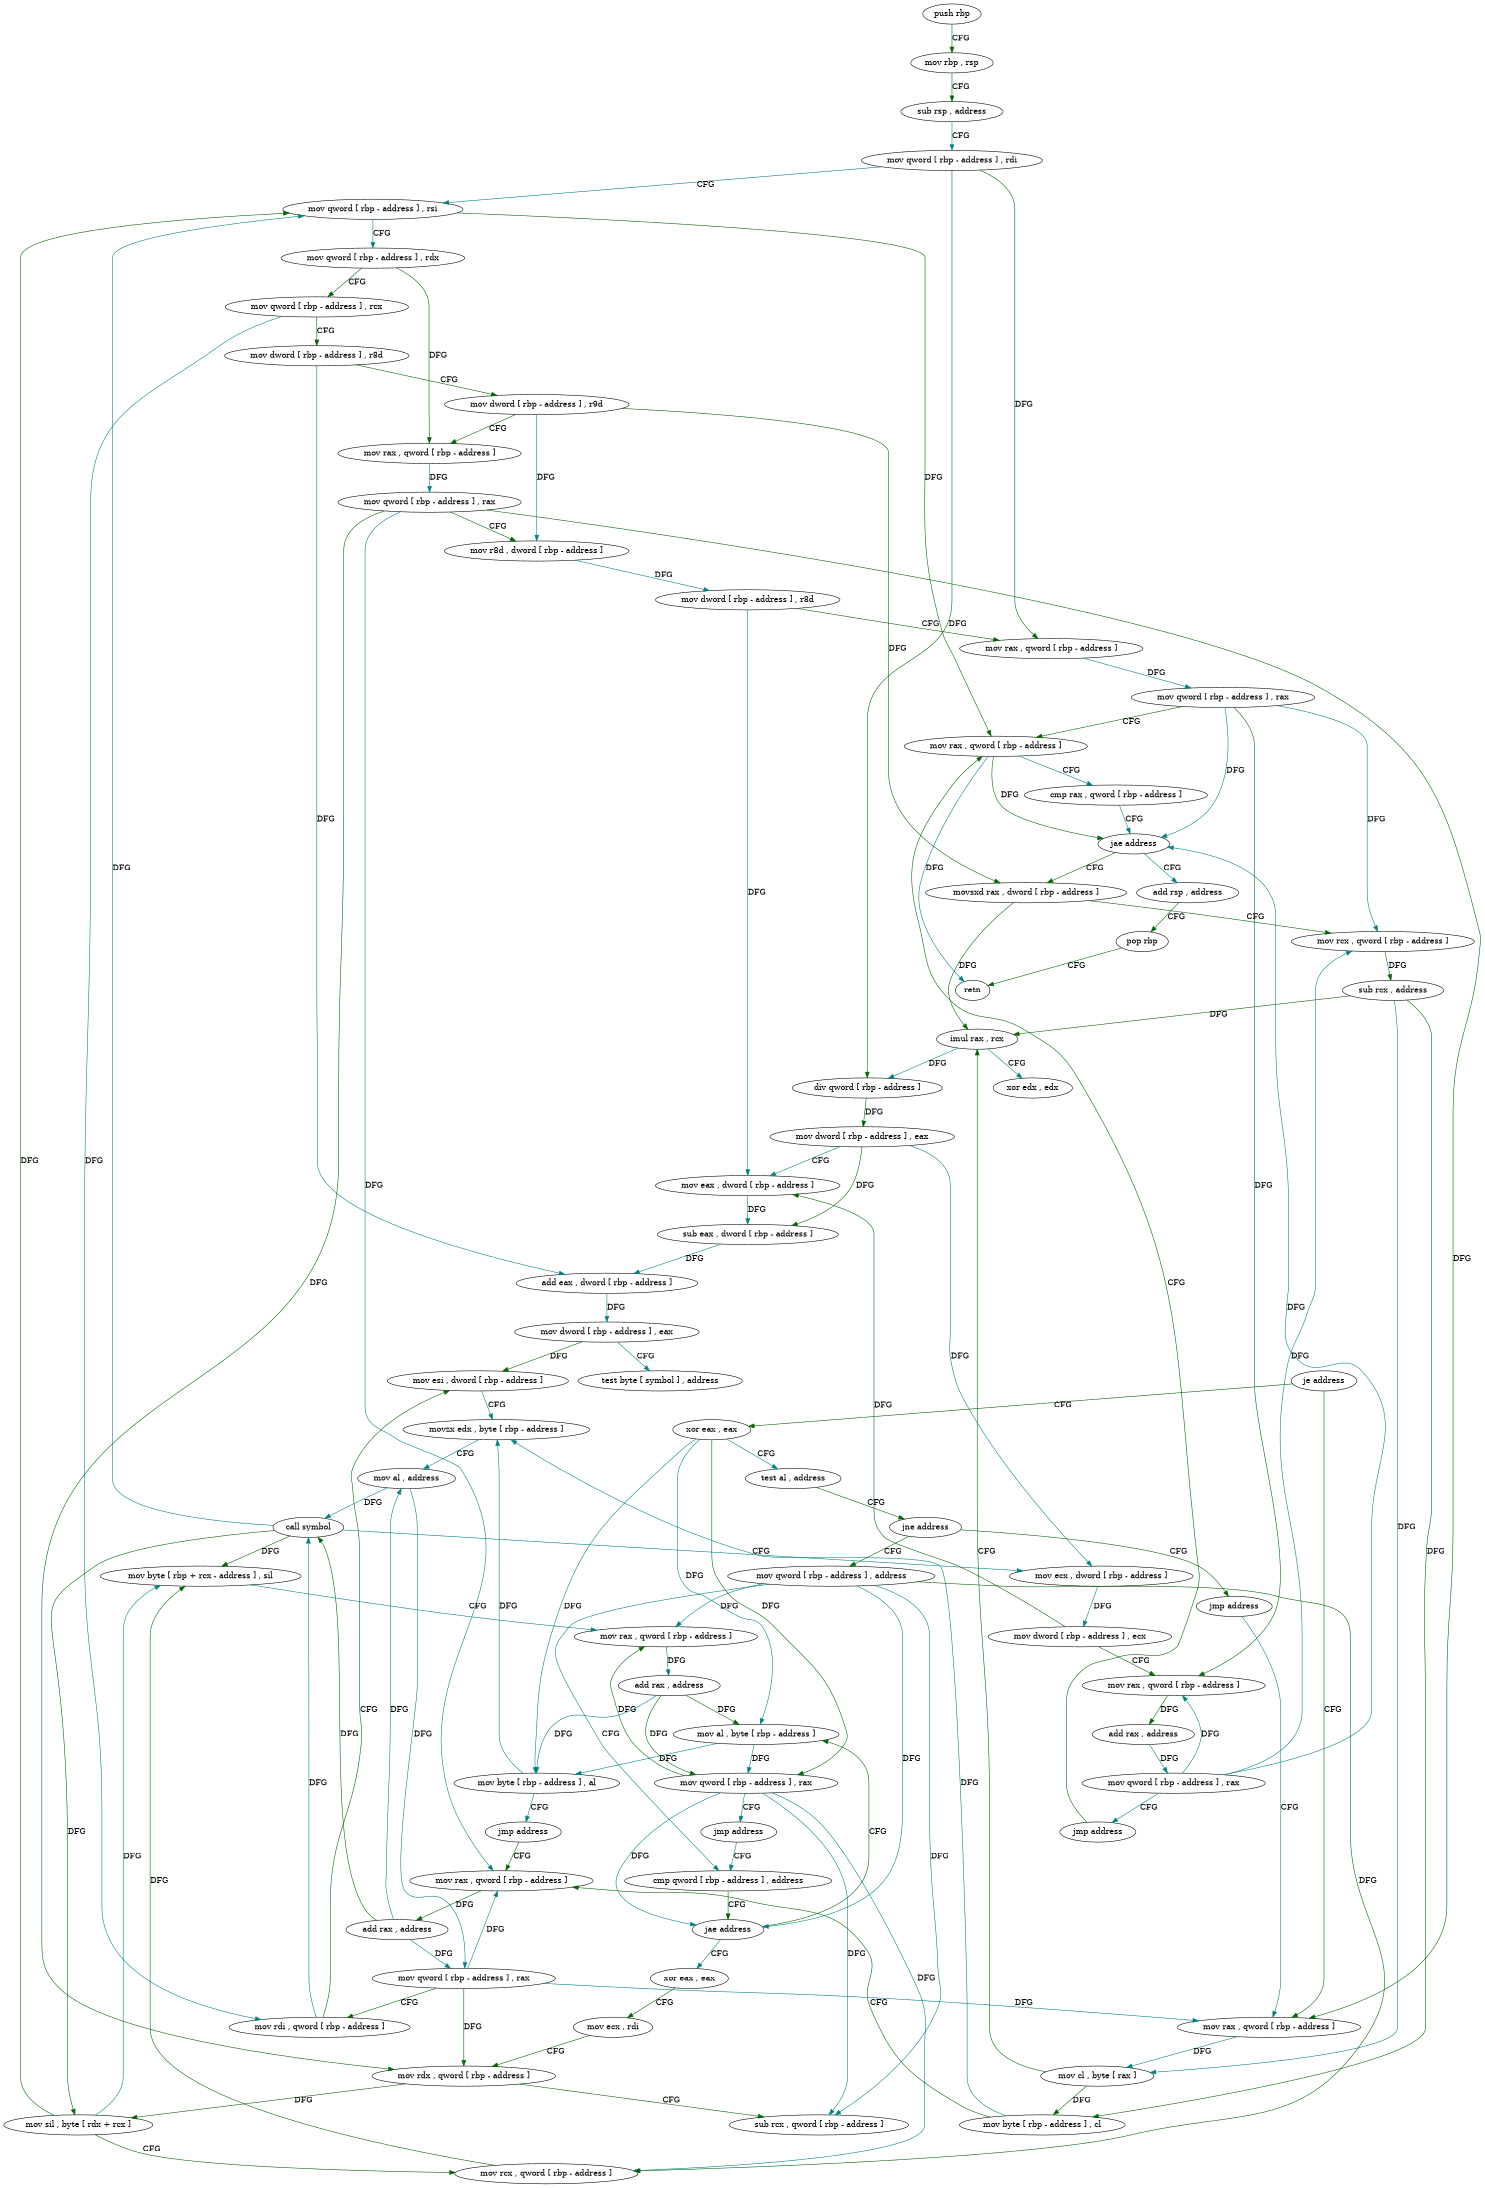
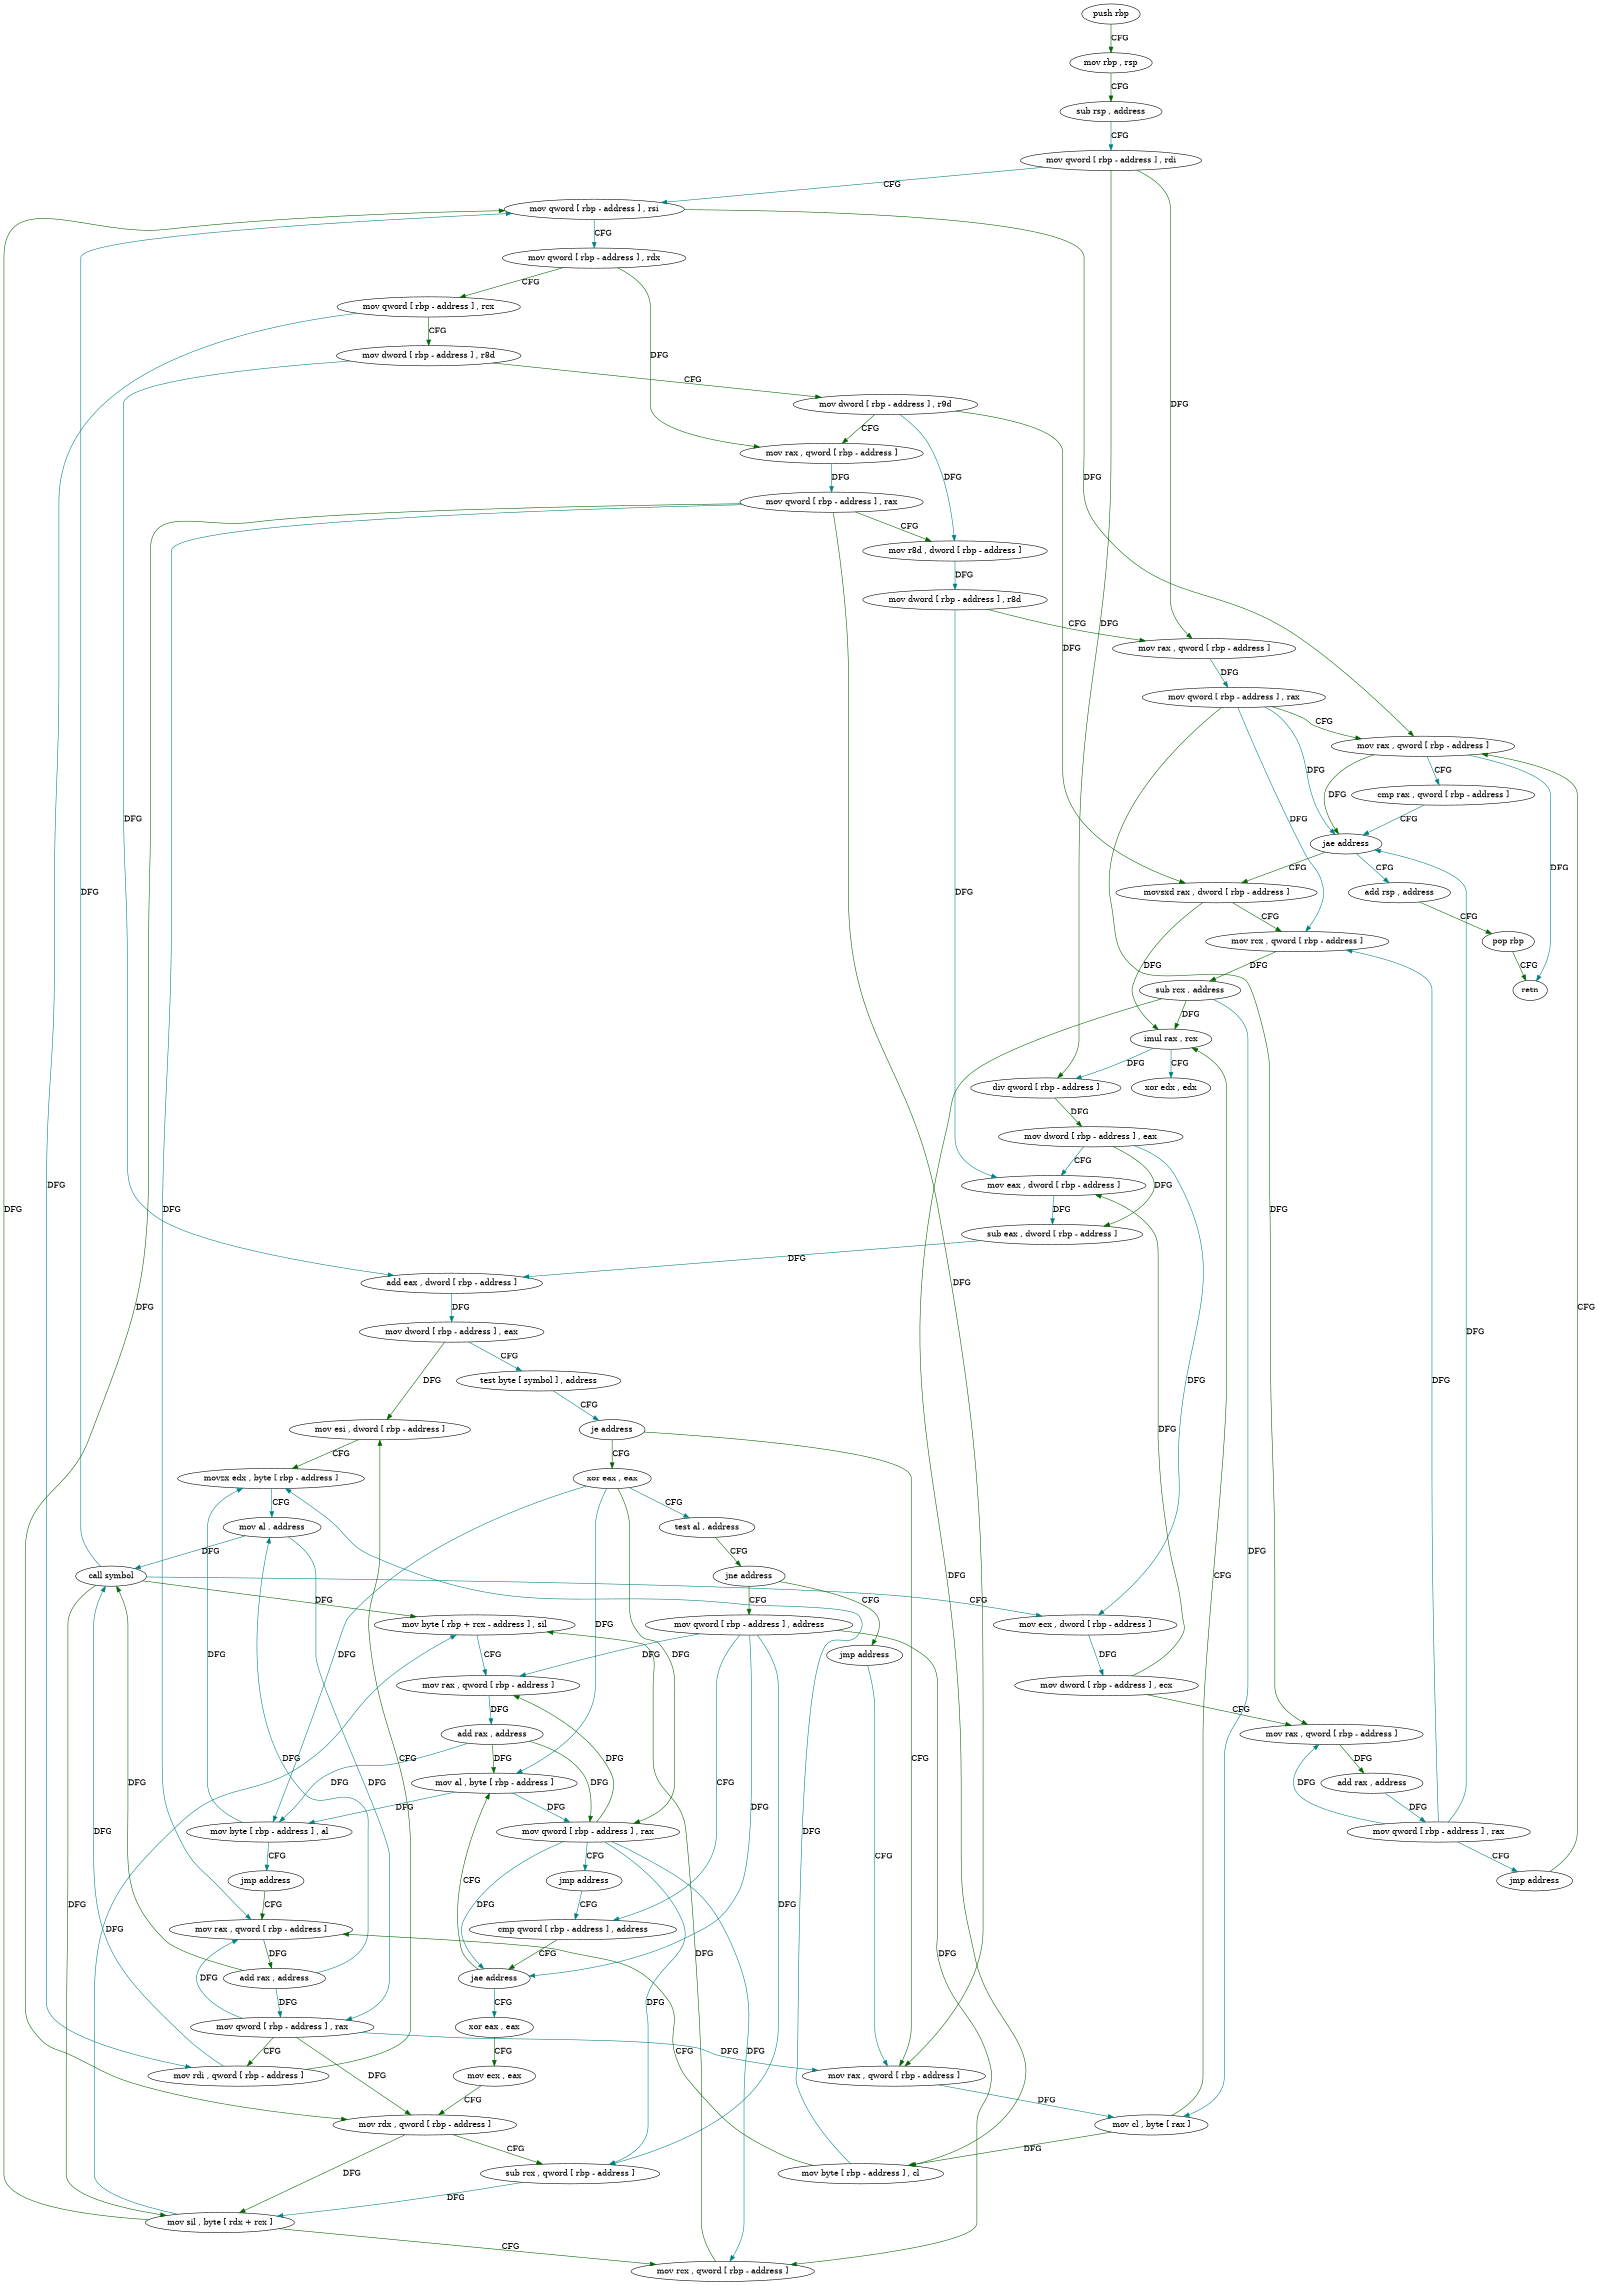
(486, 1403) -> (328, 1453)
none -> (574, 1404)
(613, 2027) -> (494, 2076)
none -> (403, 2201)
